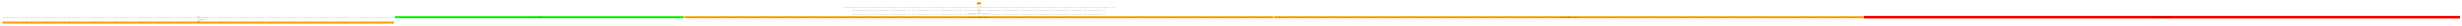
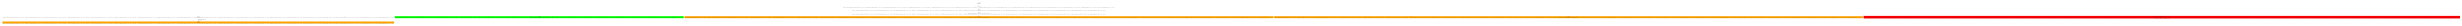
(979, 3) -> (979, 3)
